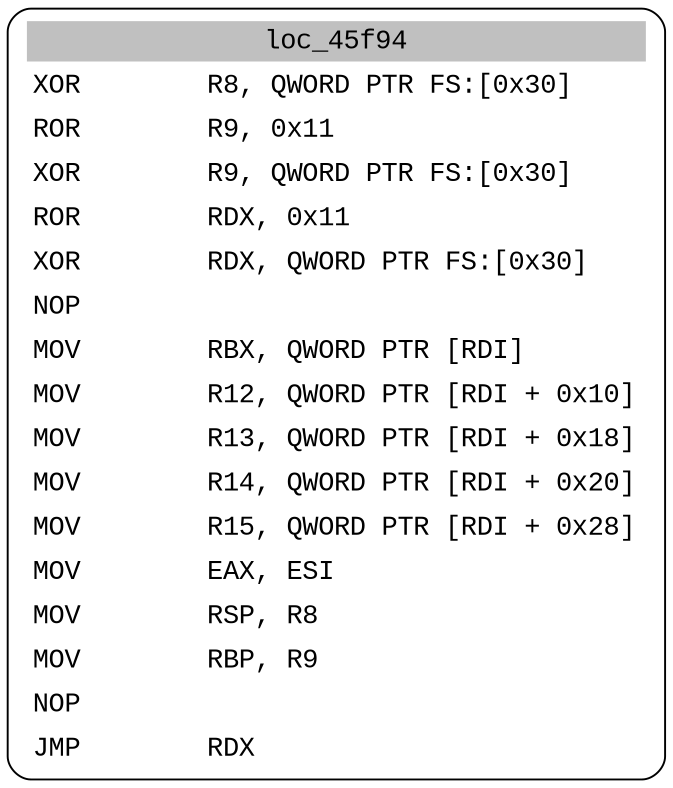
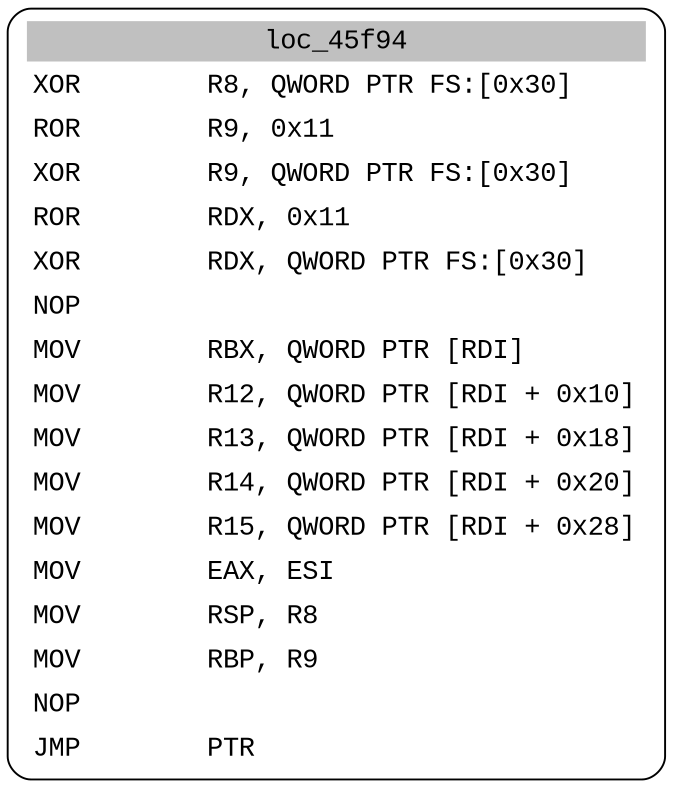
(144, 748) -> (144, 748)
